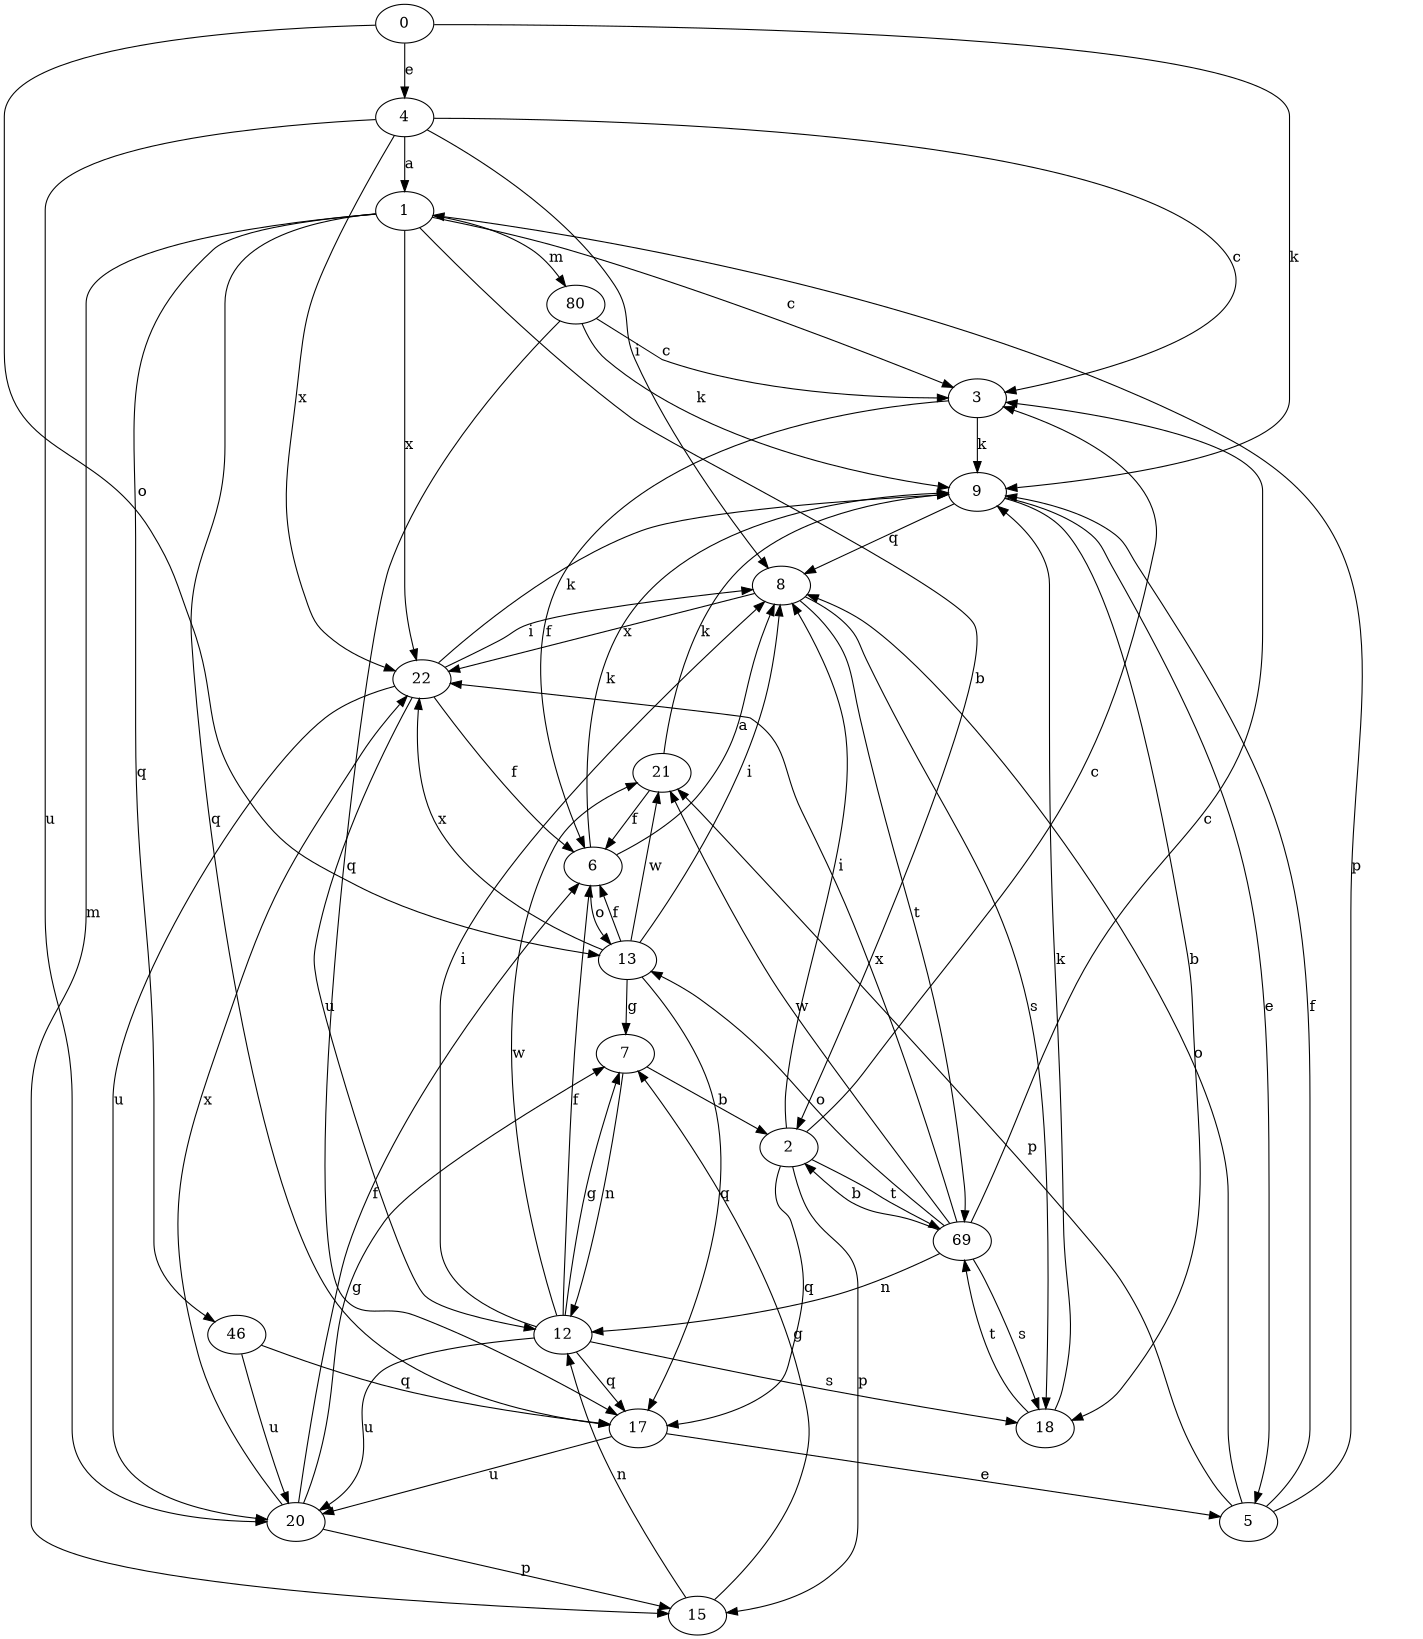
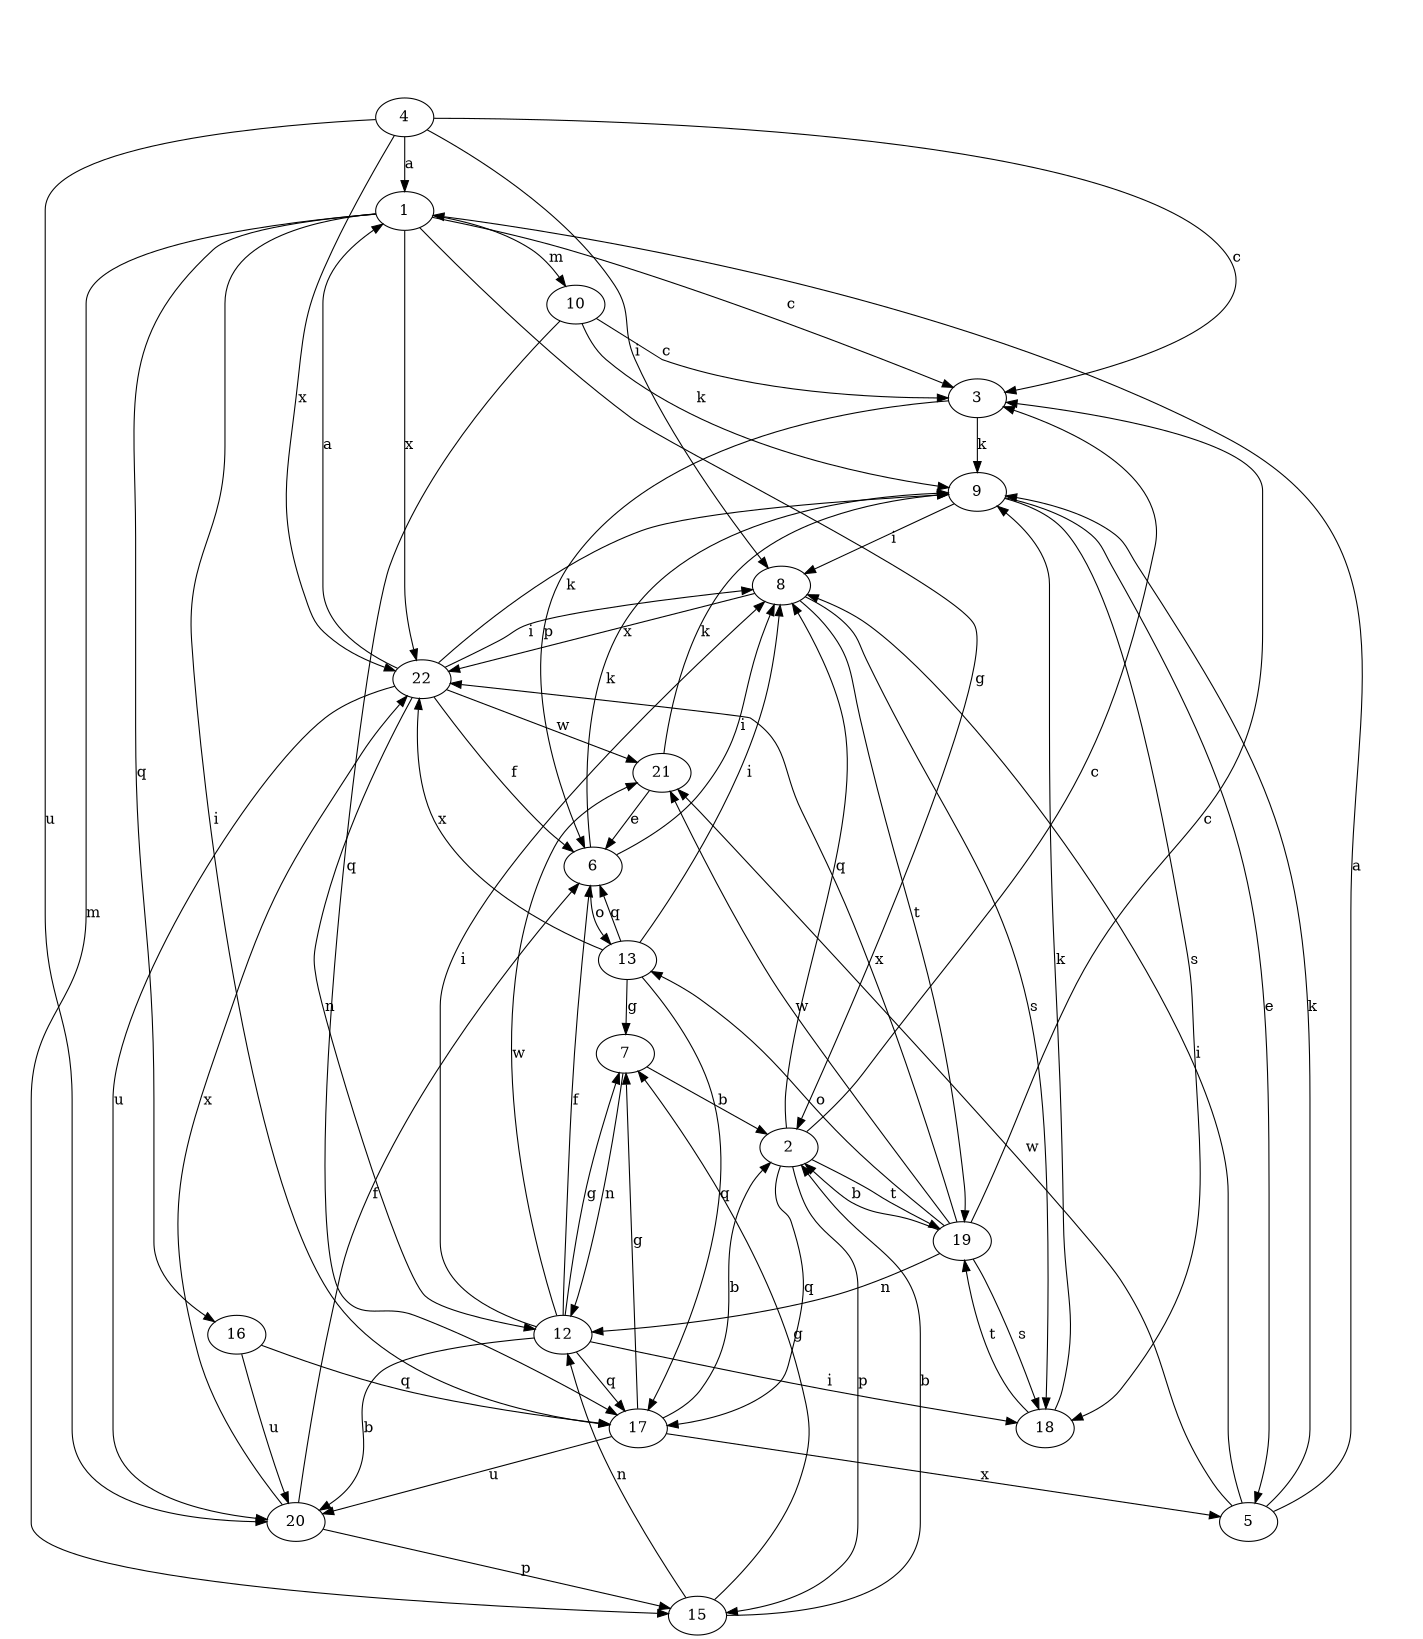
(405, 24) -> none
(576, 305) -> (576, 305)
none -> (323, 457)
(894, 539) -> (894, 539)
(549, 632) -> (549, 632)
(981, 679) -> (981, 679)
(743, 726) -> (743, 726)
(216, 820) -> (216, 820)
(635, 820) -> (635, 820)
(841, 866) -> (841, 866)
(1357, 866) -> (1357, 866)
(644, 872) -> (537, 724)
(616, 913) -> (616, 913)
(1195, 960) -> (1195, 960)
(330, 1007) -> (330, 1007)
(1313, 1007) -> (1313, 1007)
(1199, 1054) -> (1199, 1054)
(1033, 1147) -> (1033, 1147)
(374, 1237) -> (632, 1247)
(962, 1241) -> (962, 1241)
none -> (729, 1303)
(237, 1335) -> (237, 1335)
(830, 1382) -> (830, 1382)
(369, 1428) -> (369, 1428)
none -> (920, 1446)
(985, 1475) -> (985, 1475)
